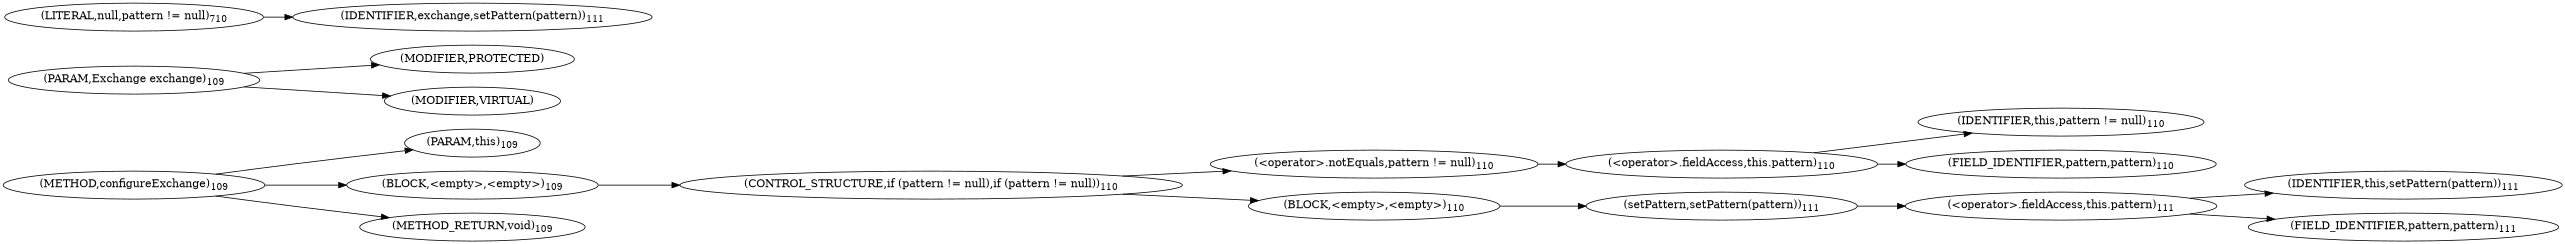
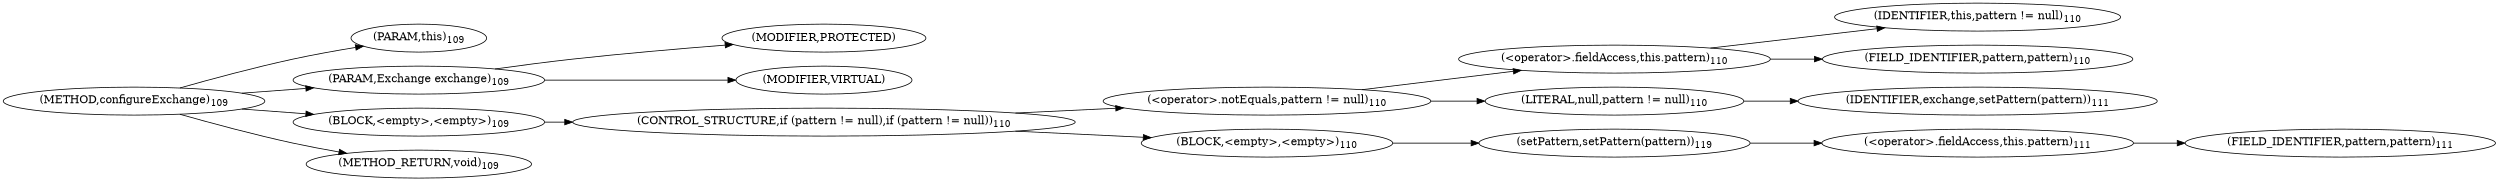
(218, 16) -> (1699, 100)
none -> (274, 91)
none -> (1454, 101)
(2403, 185) -> none
(1811, 205) -> (1704, 142)
